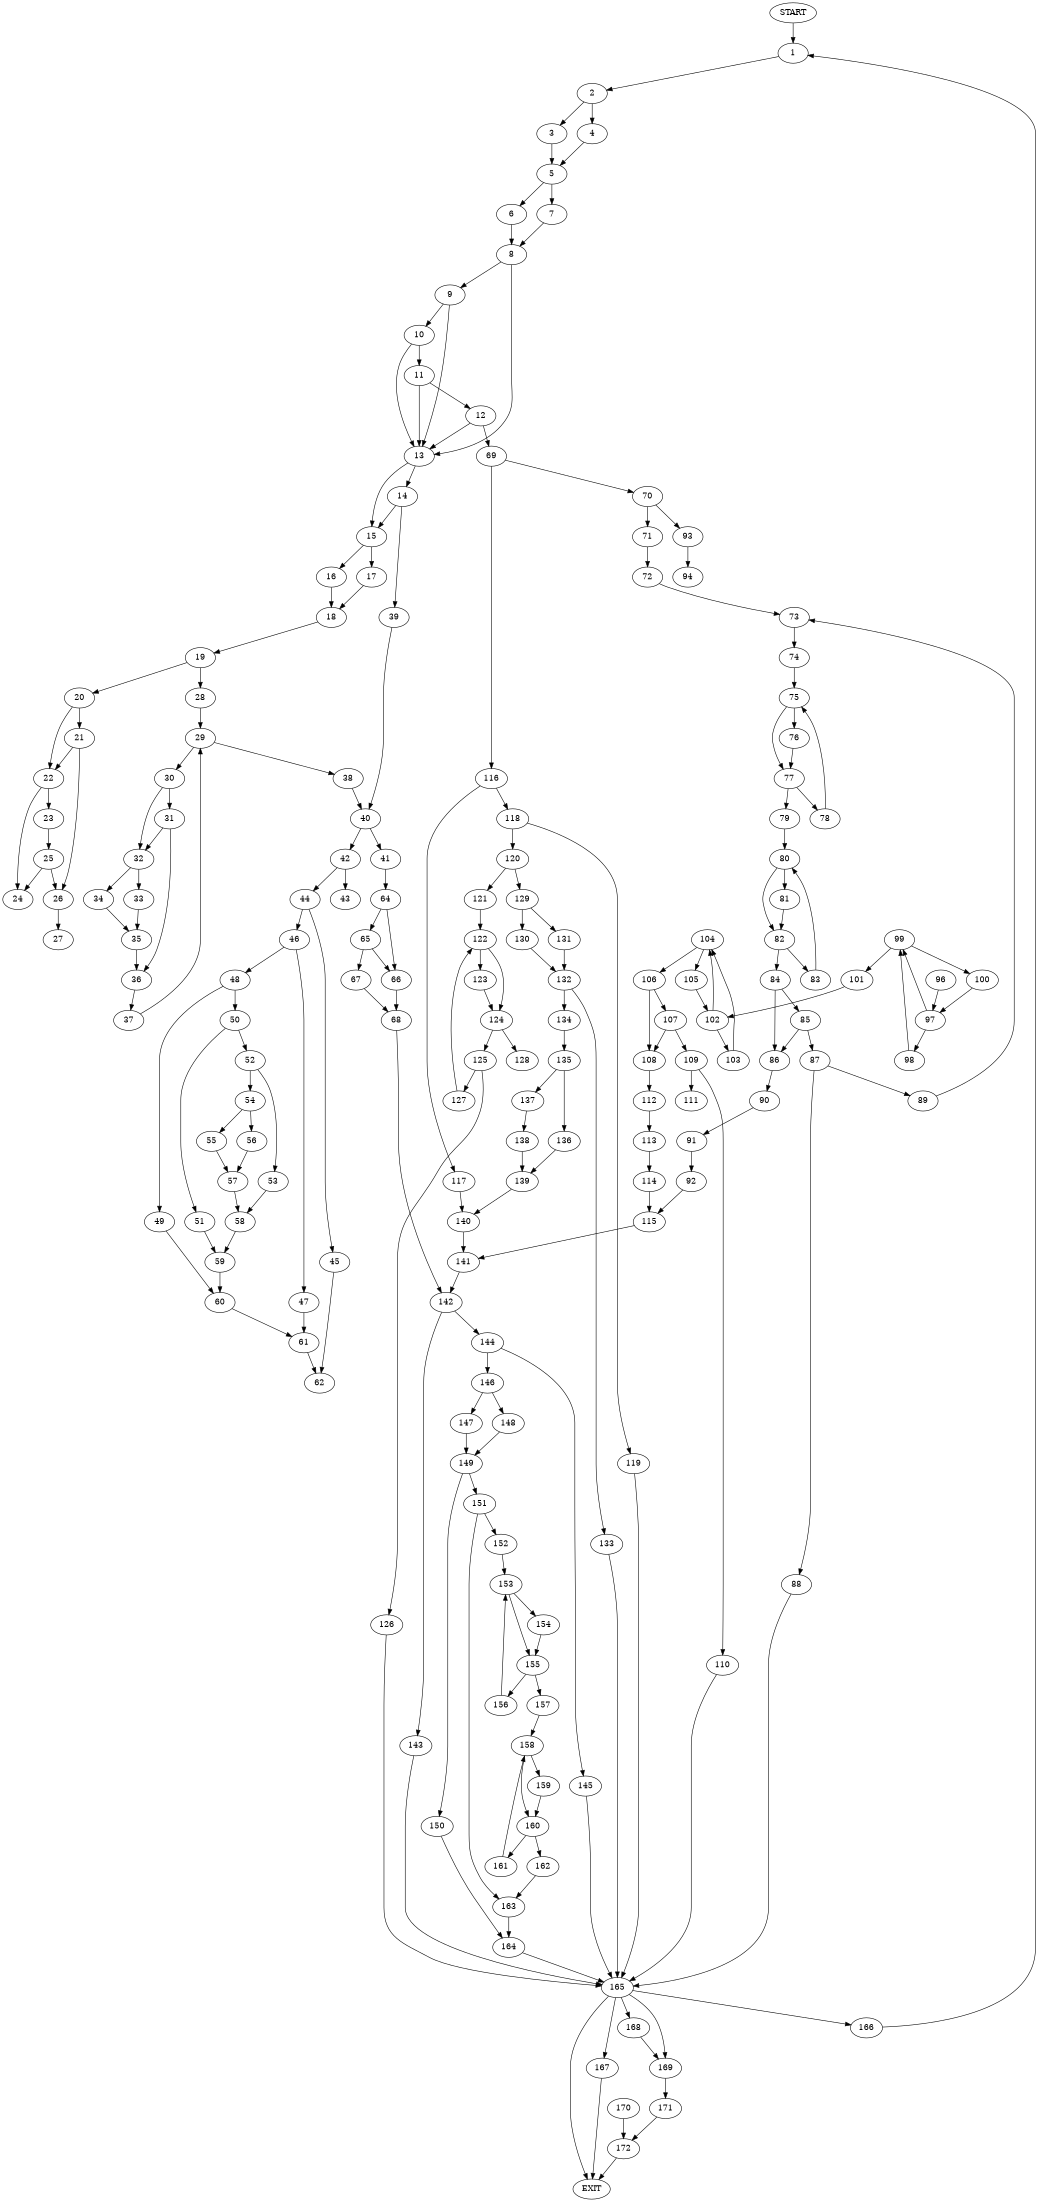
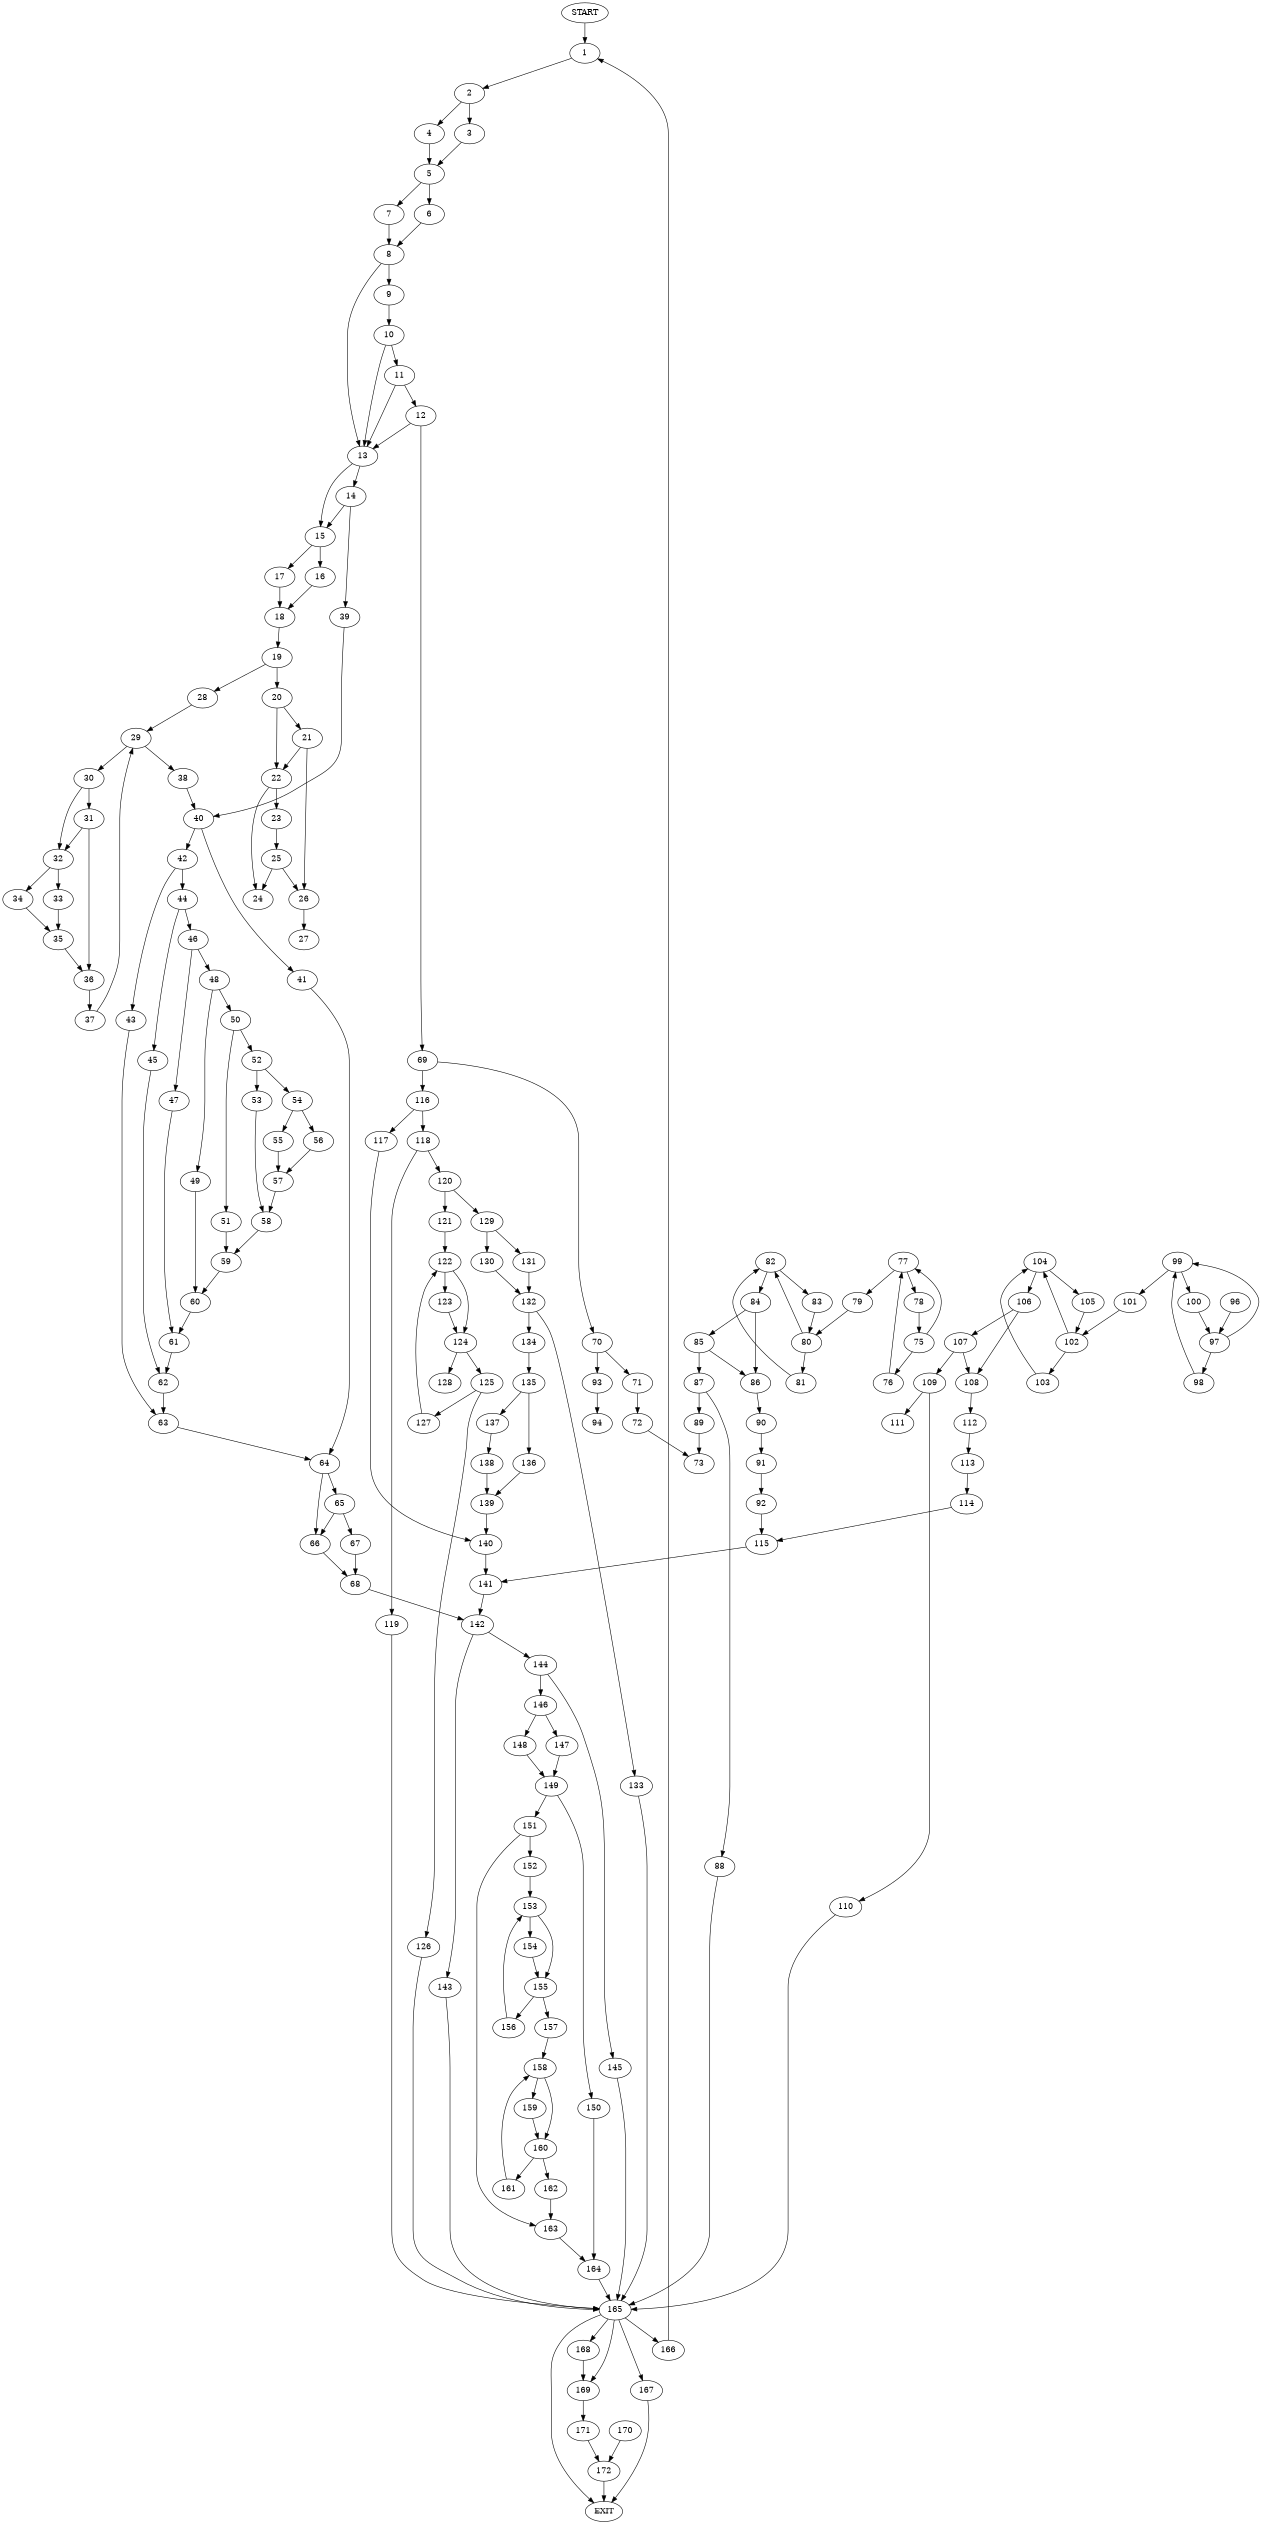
(442, 374) -> none
(794, 658) -> none
none -> (163, 1423)
